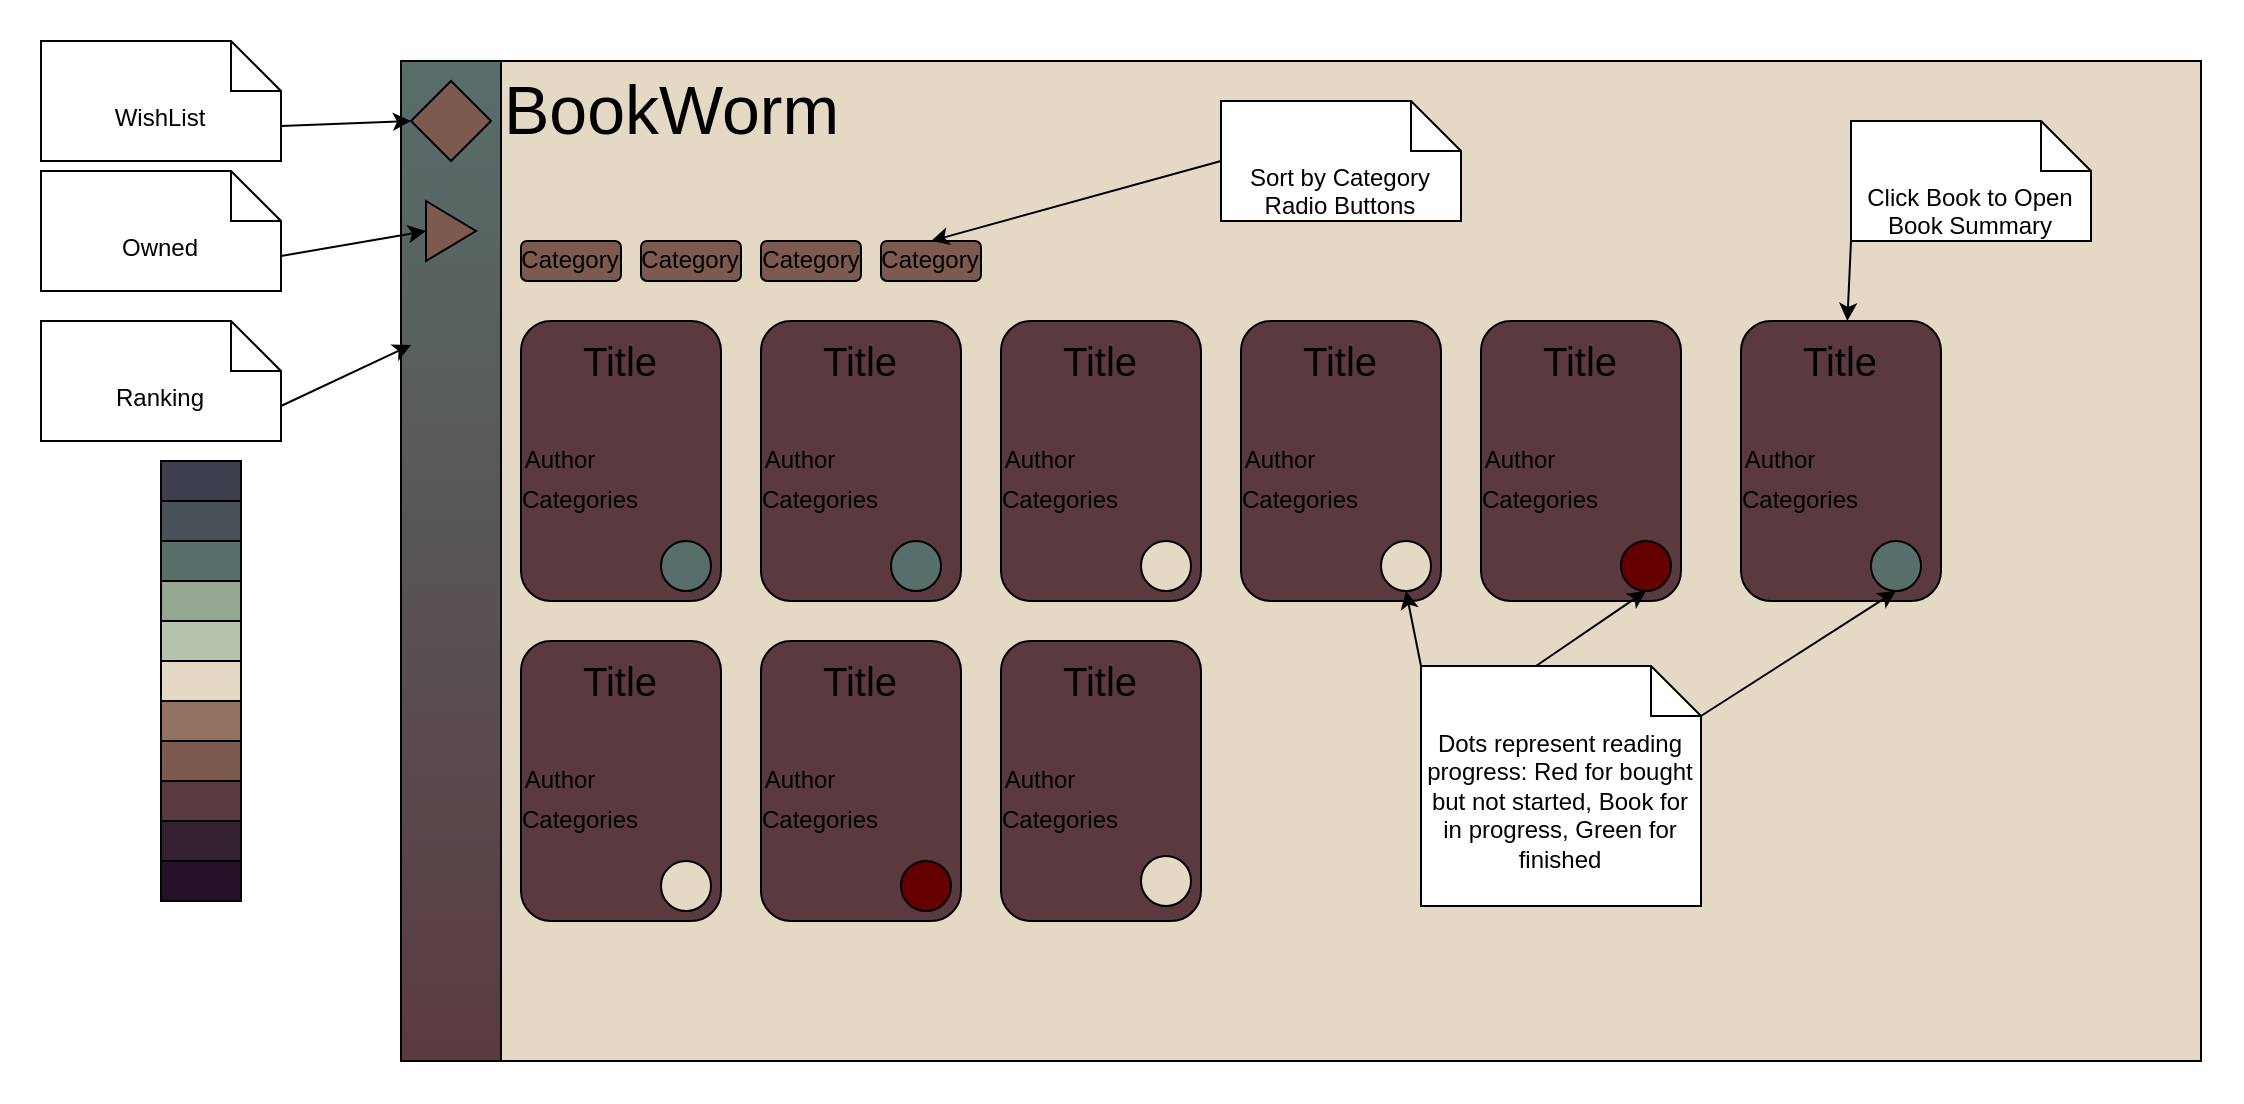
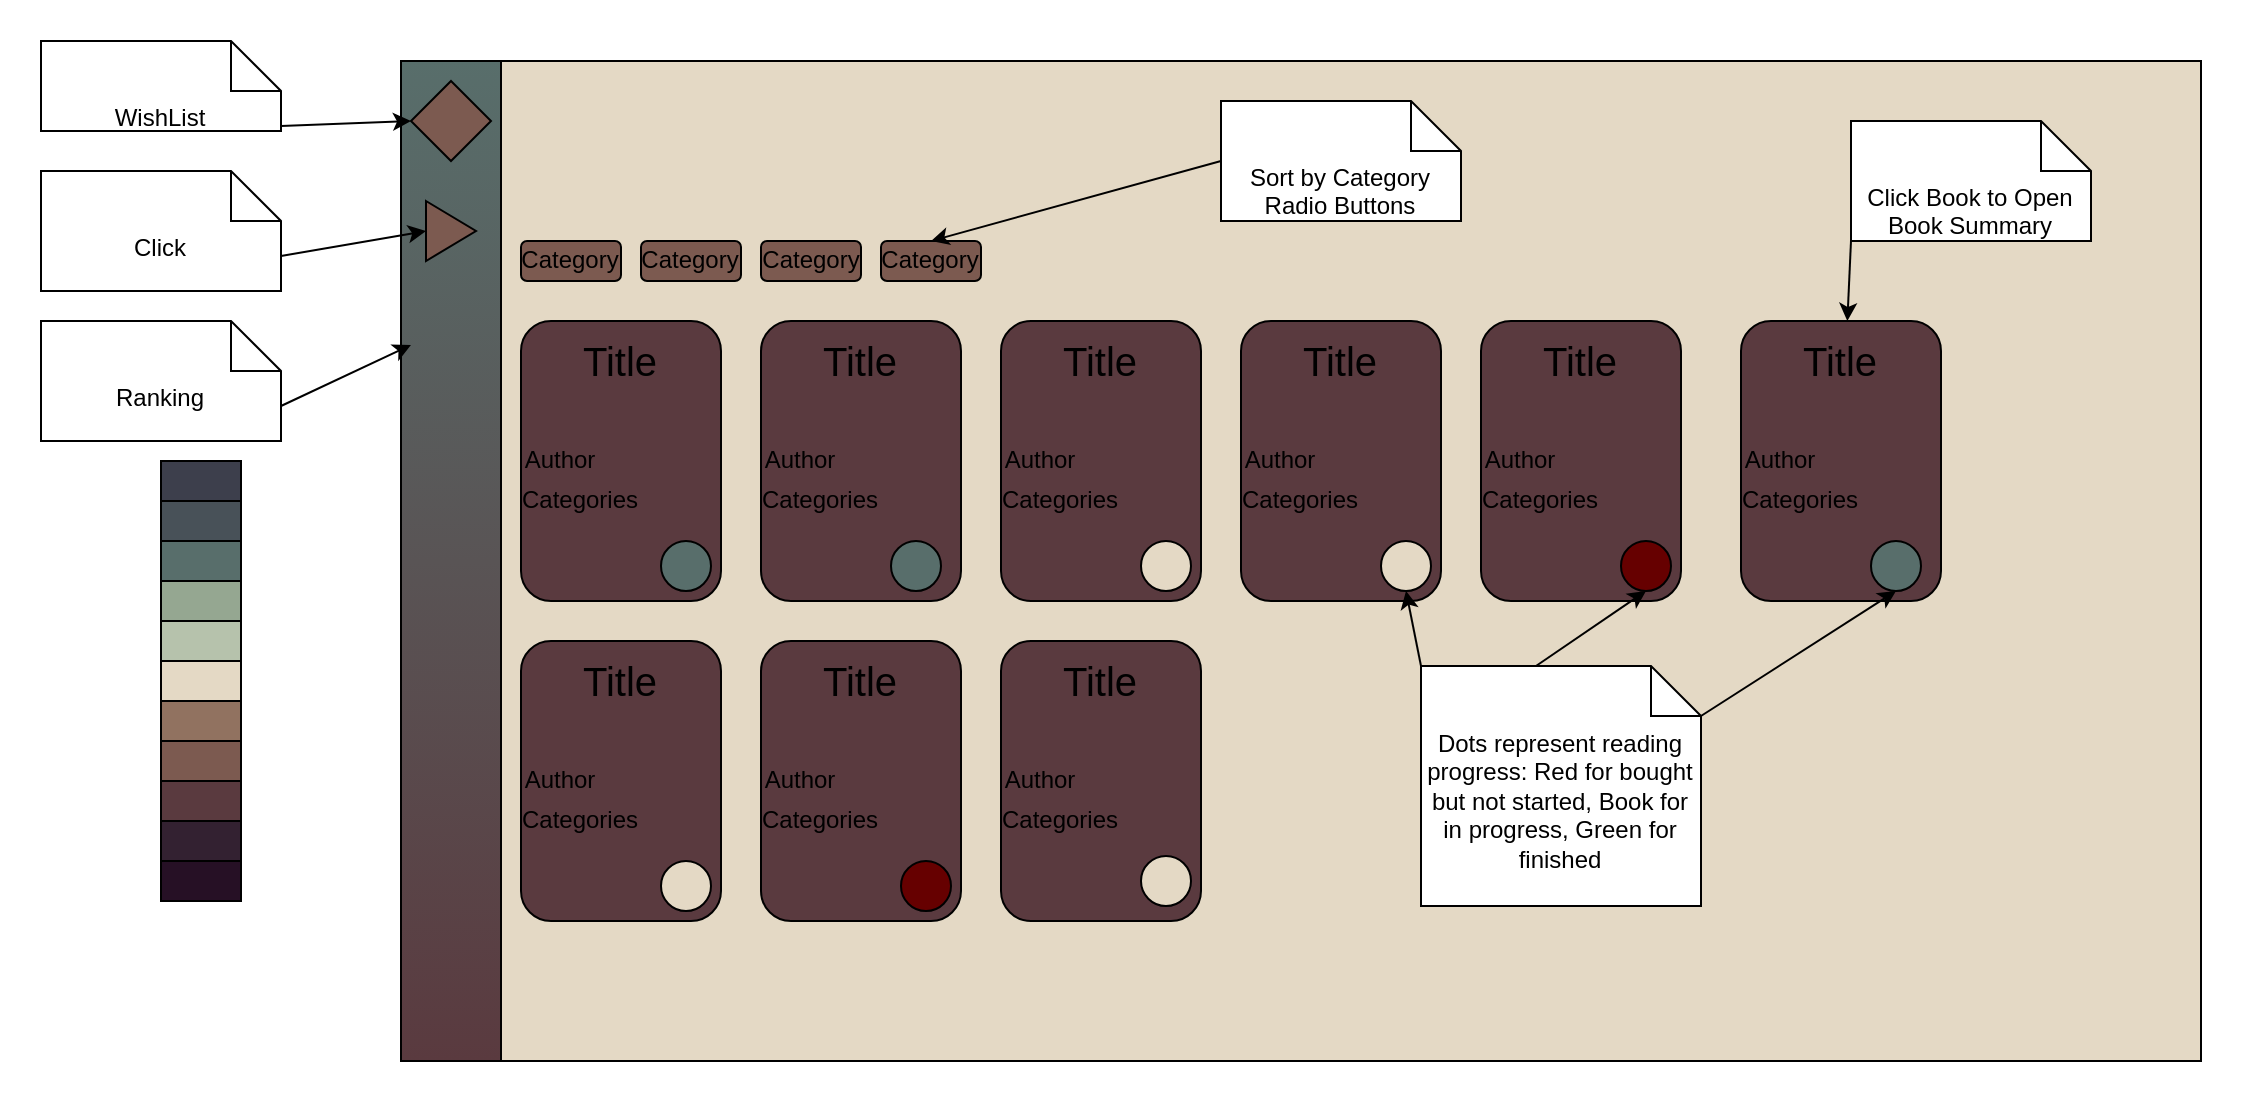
(161, 101) -> (161, 86)
(701, 111) -> none
(161, 249) -> (161, 249)
